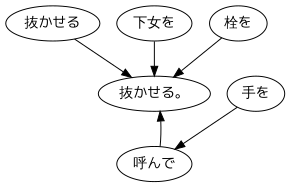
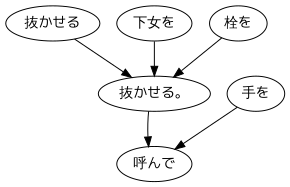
(161, 134) -> (148, 124)
